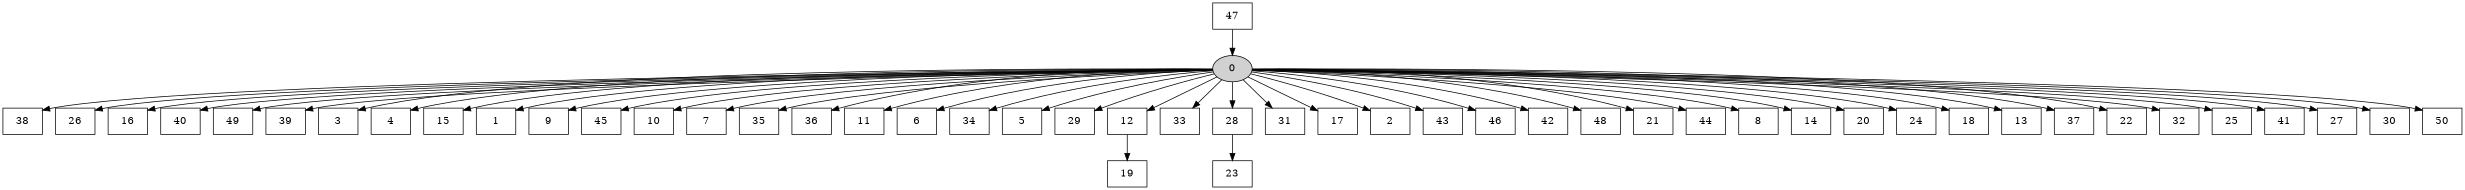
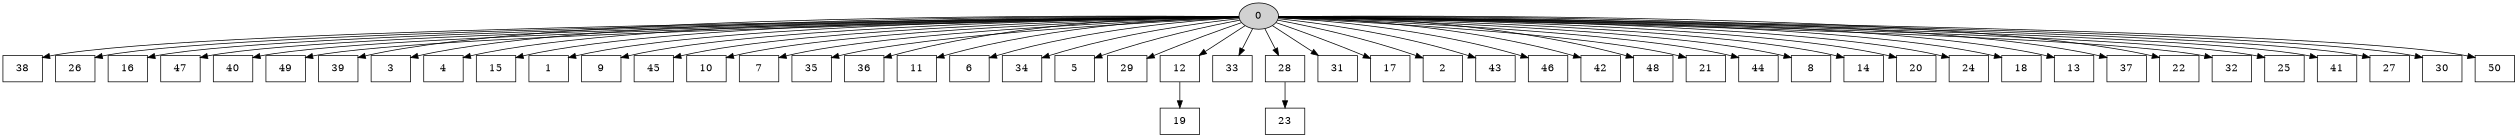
(1232, 39) -> (723, 27)
